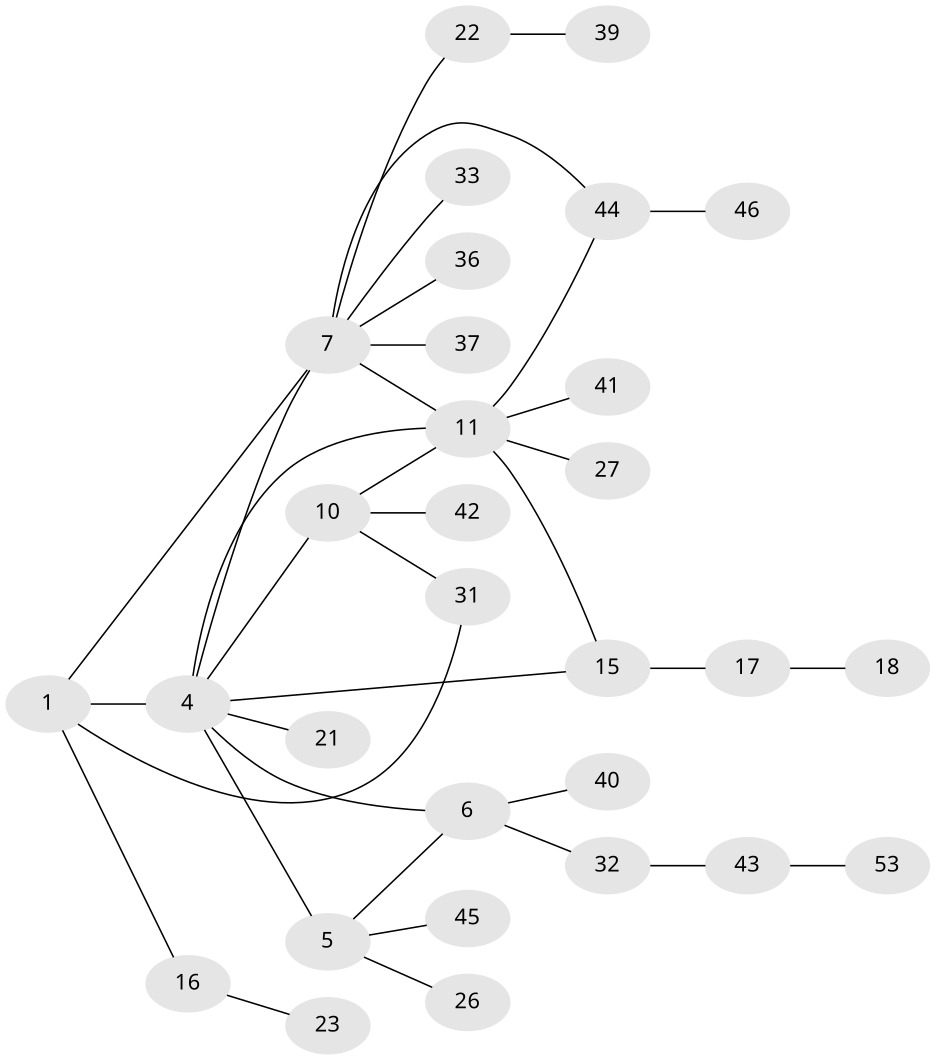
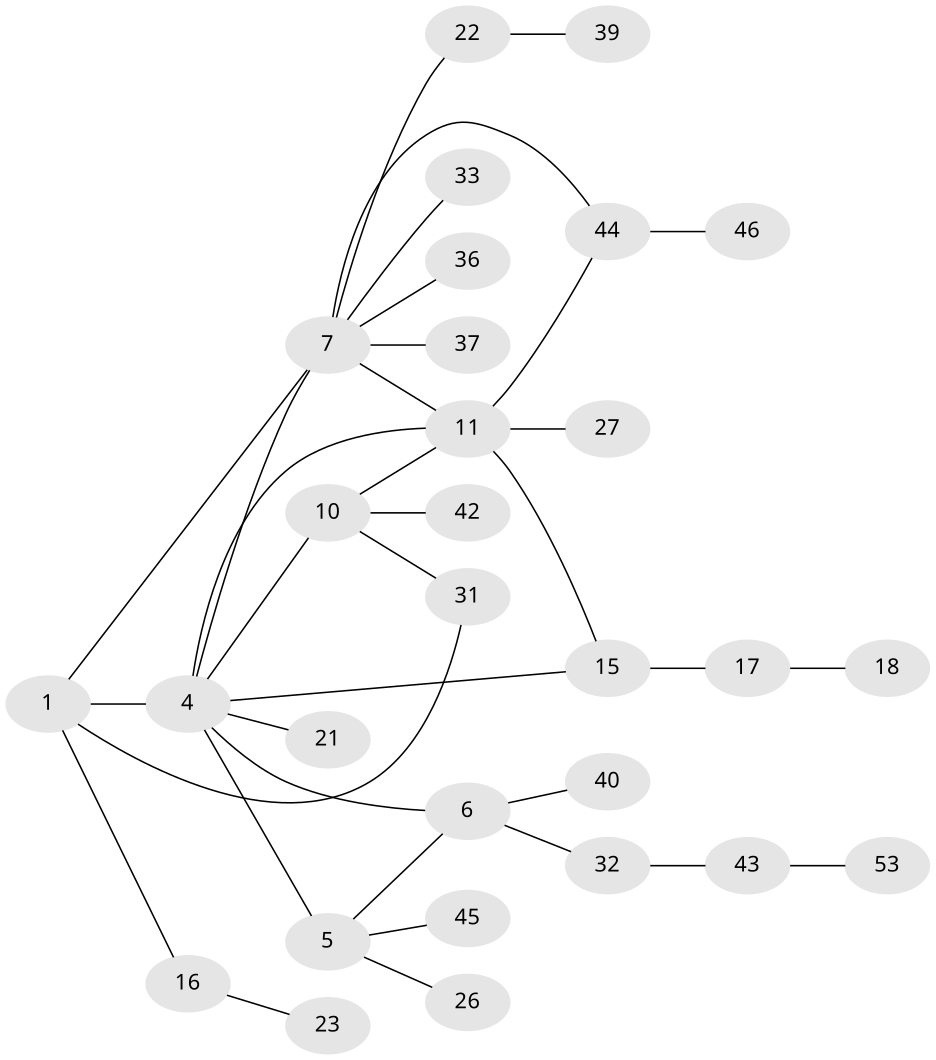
(608, 387) -> none
